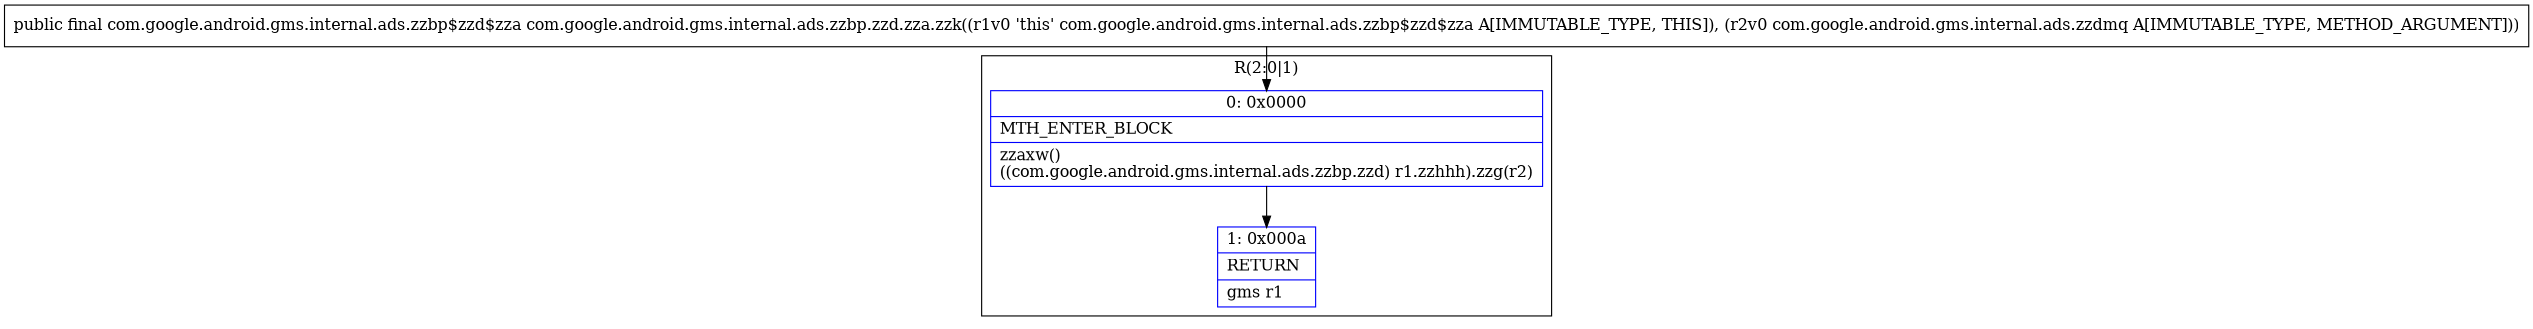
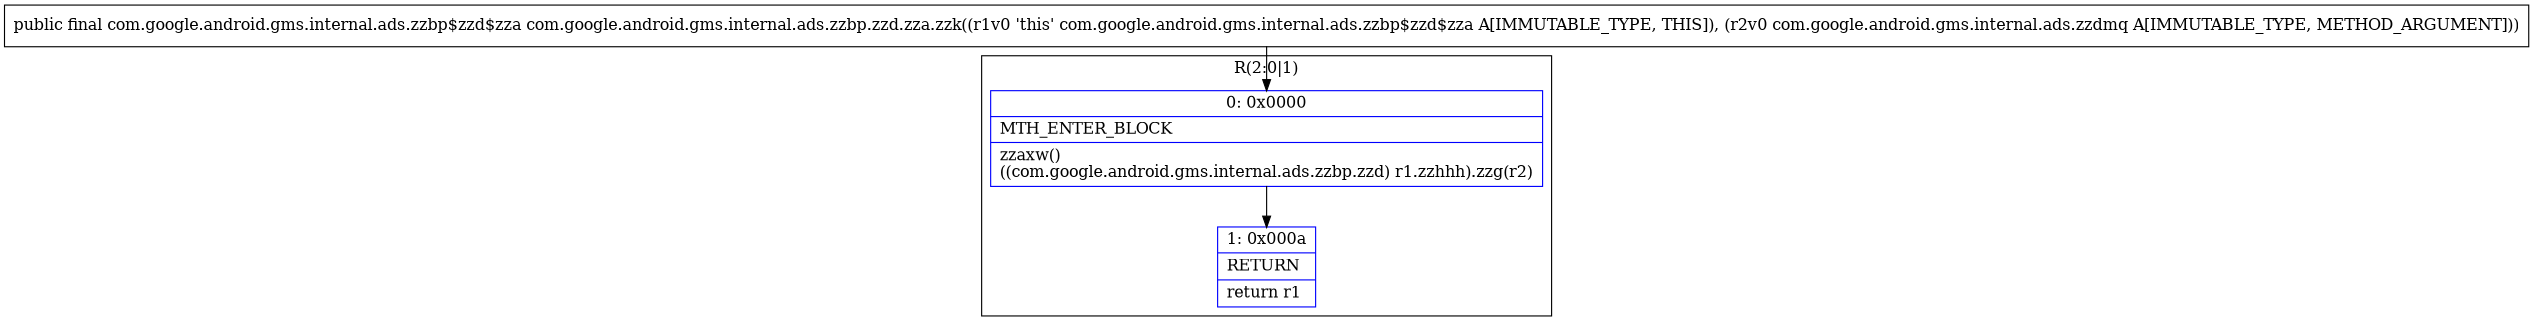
(1255, 293) -> (1264, 293)
